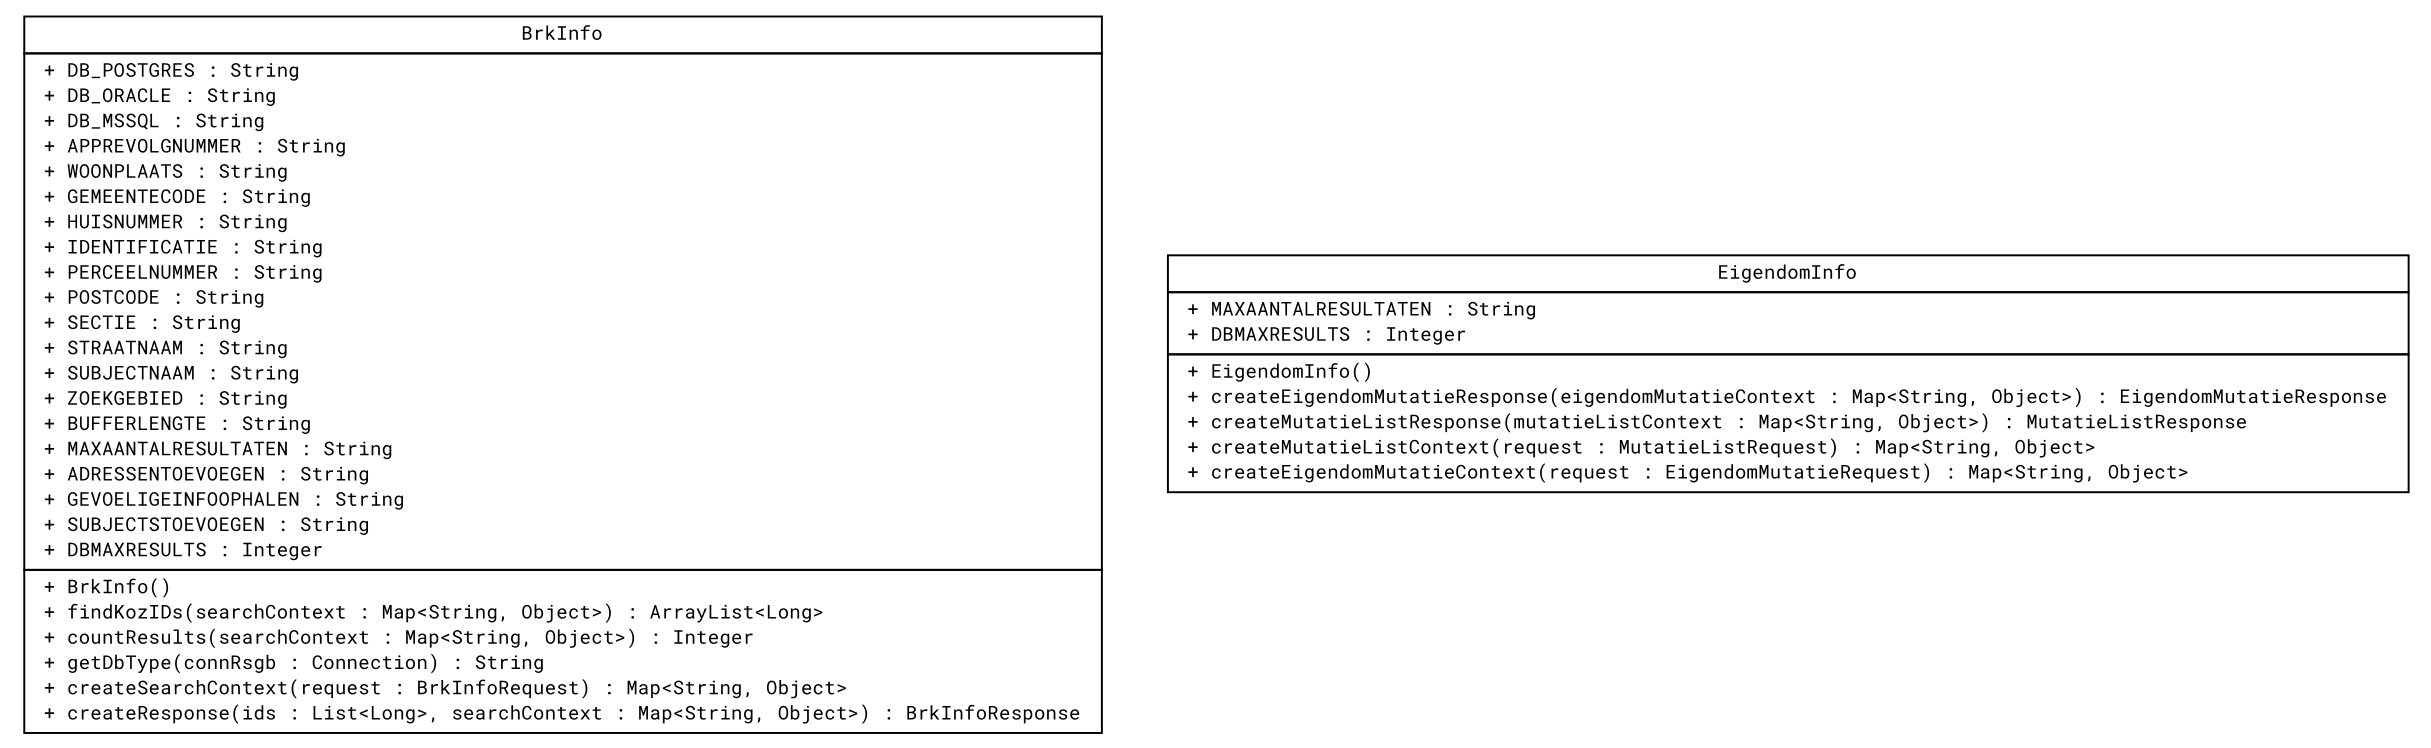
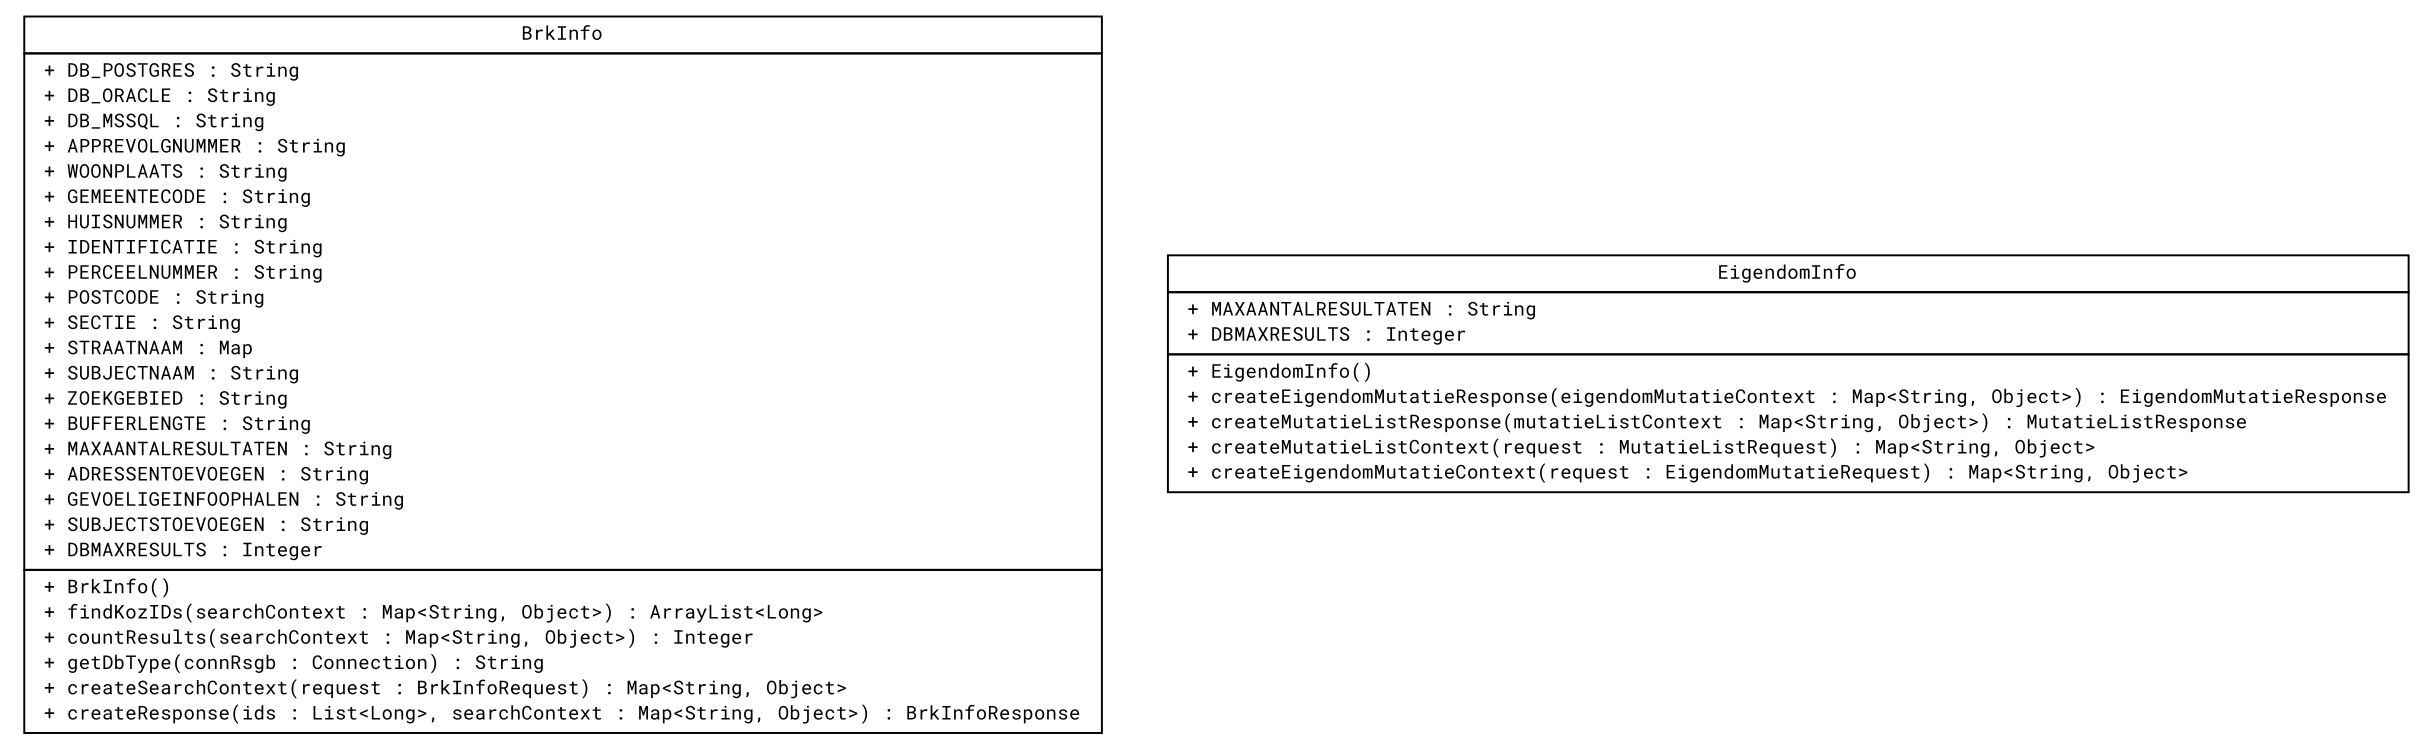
(167, 349) -> (150, 349)
